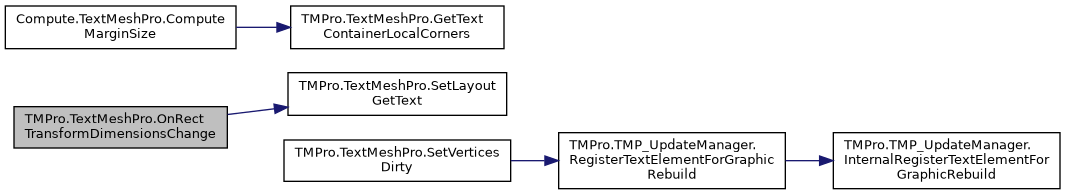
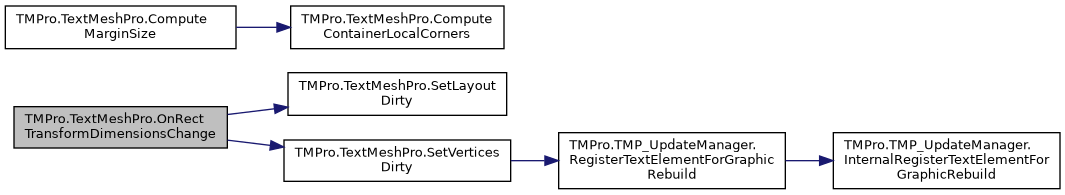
(121, 27) -> (121, 27)
(397, 27) -> (397, 27)
(397, 94) -> (397, 94)
none -> (249, 143)
